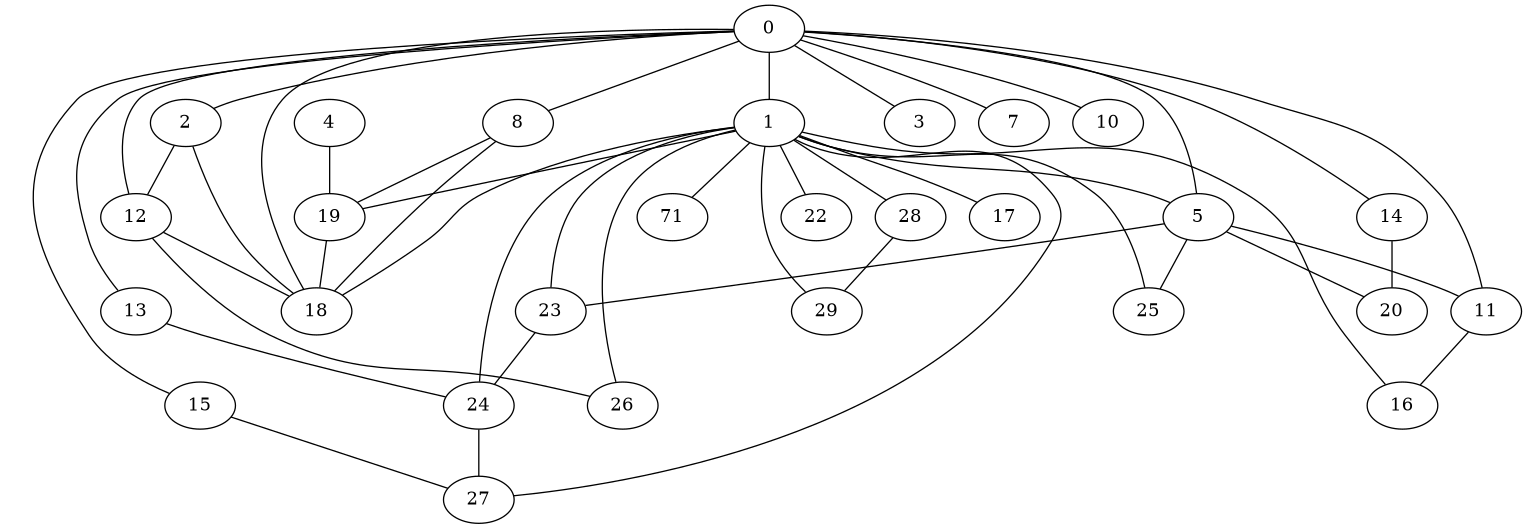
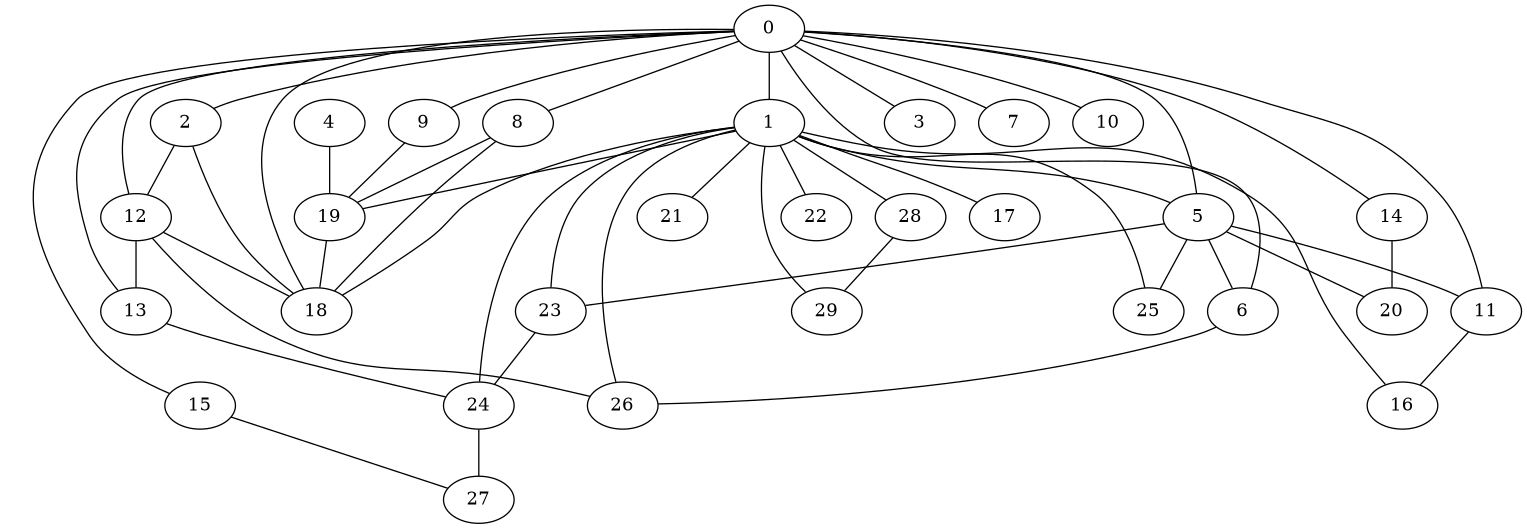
none -> (424, 123)
(672, 217) -> (672, 217)
none -> (136, 264)
none -> (1243, 311)
(953, 346) -> none
